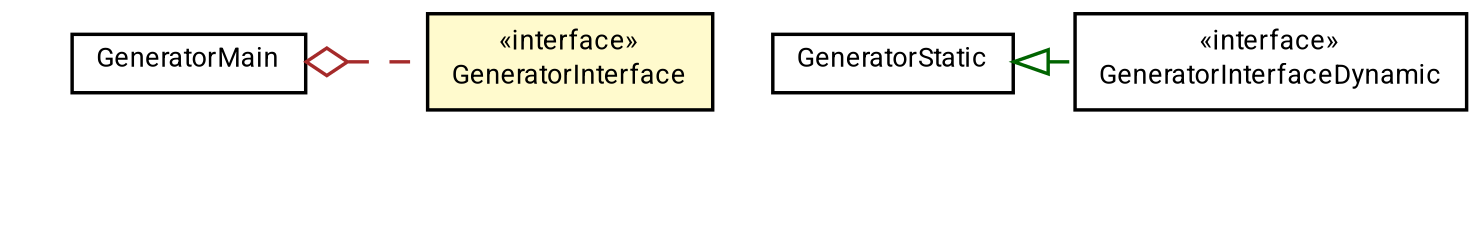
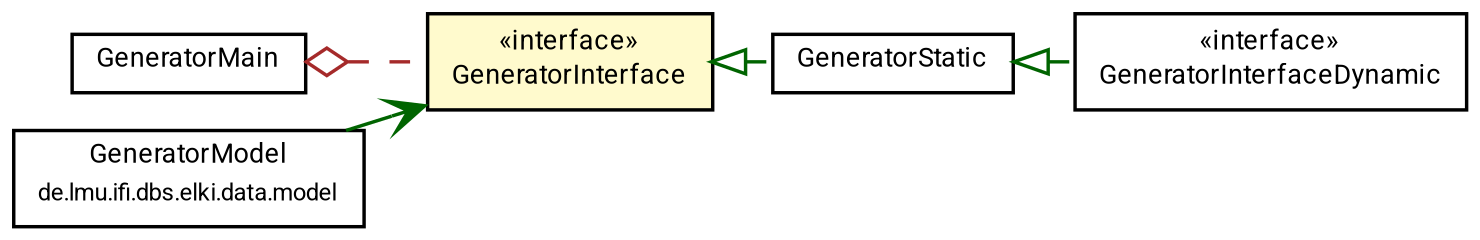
none -> (759, 62)
none -> (189, 179)
